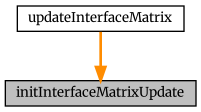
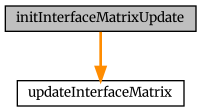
(101, 49) -> (101, 49)
